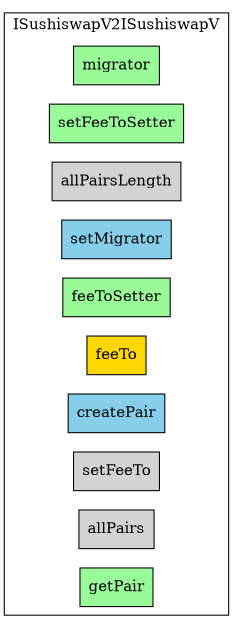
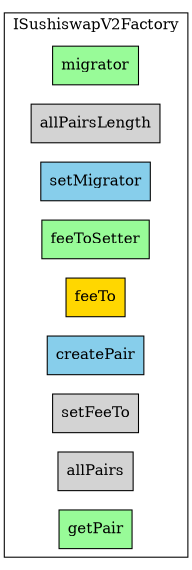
(116, 25) -> (96, 25)
(116, 123) -> none
